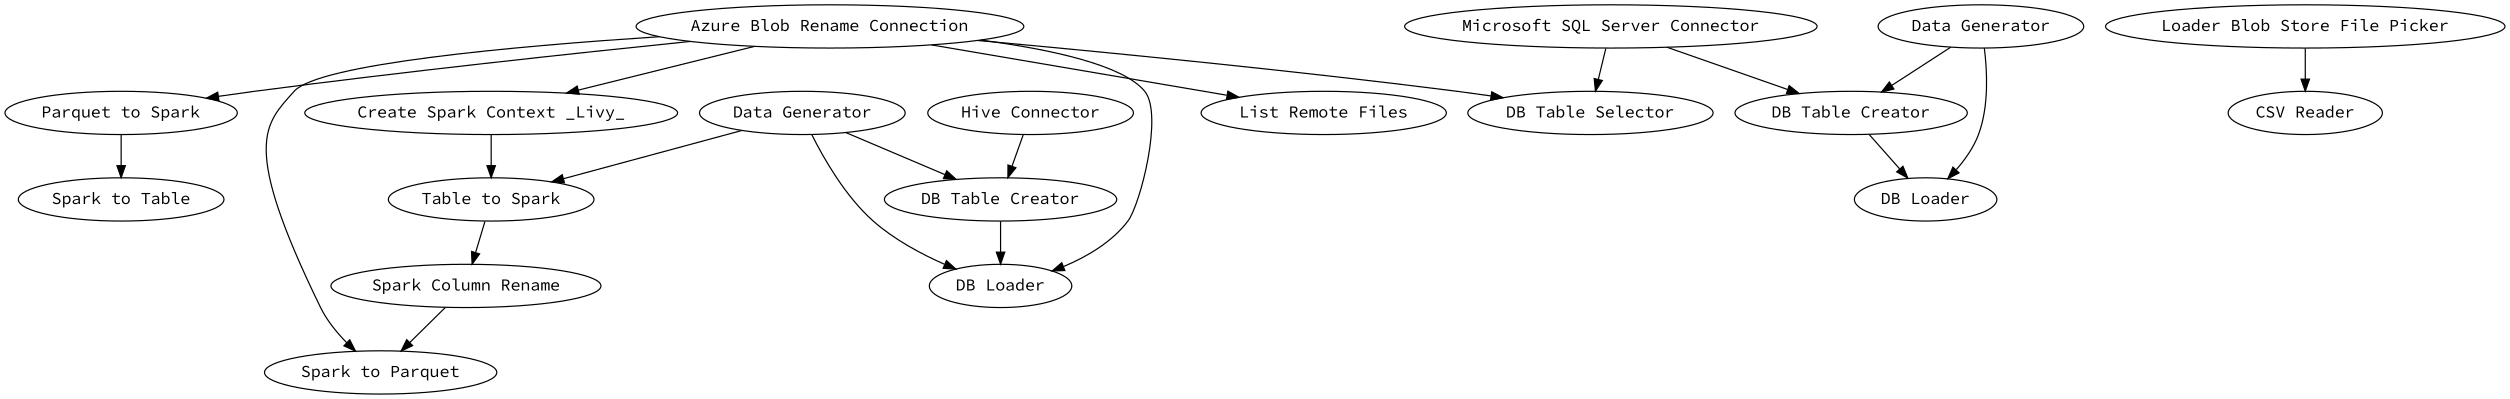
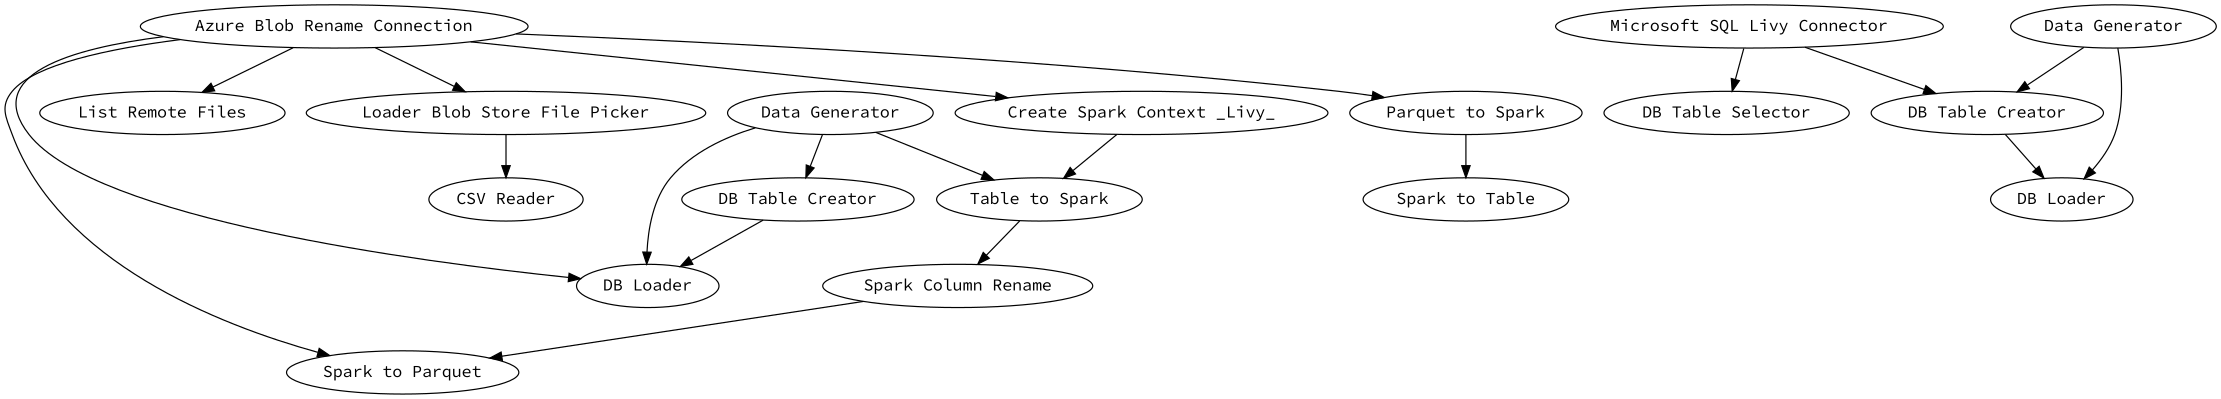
(1611, 26) -> (1749, 26)
(1235, 66) -> (415, 67)
(1031, 113) -> none
